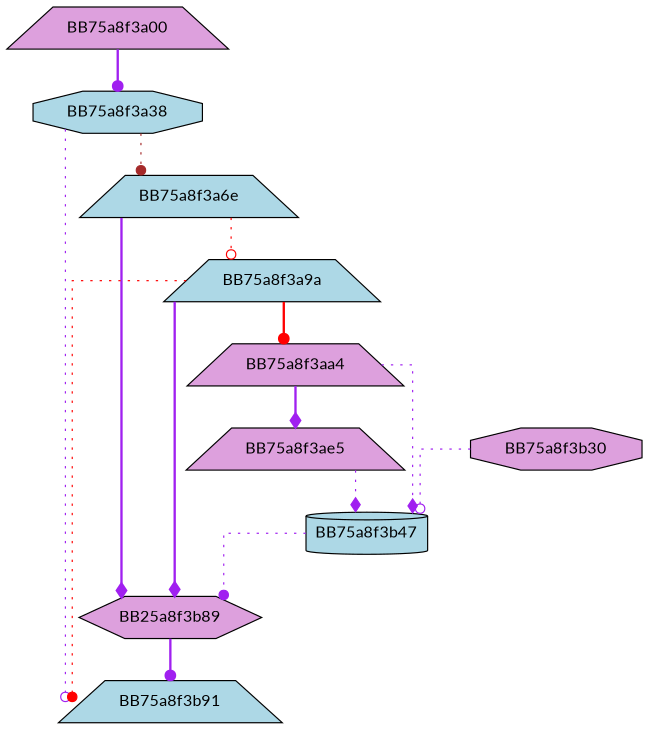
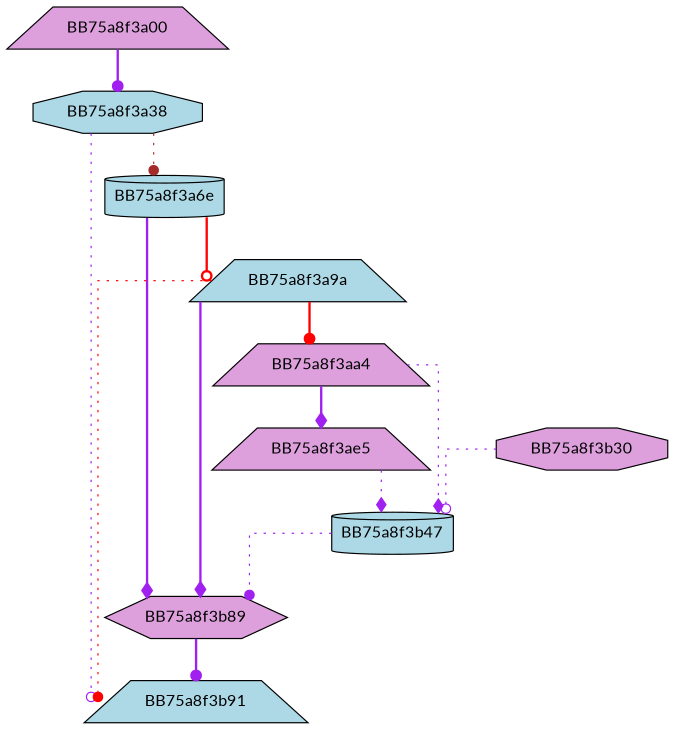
(189, 196) -> (165, 196)
(231, 234) -> (207, 244)
(170, 617) -> (196, 617)
